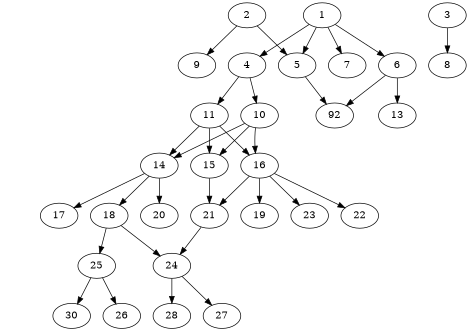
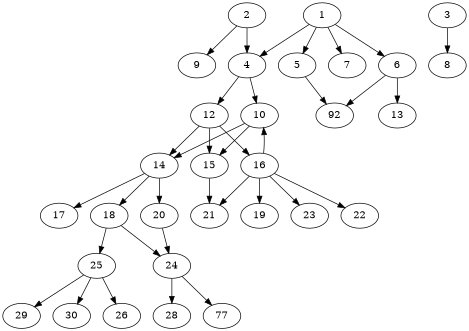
(269, 38) -> (247, 37)
(209, 116) -> (209, 116)
(255, 137) -> (264, 144)
(193, 238) -> (165, 237)
none -> (22, 316)
(222, 316) -> (222, 316)
